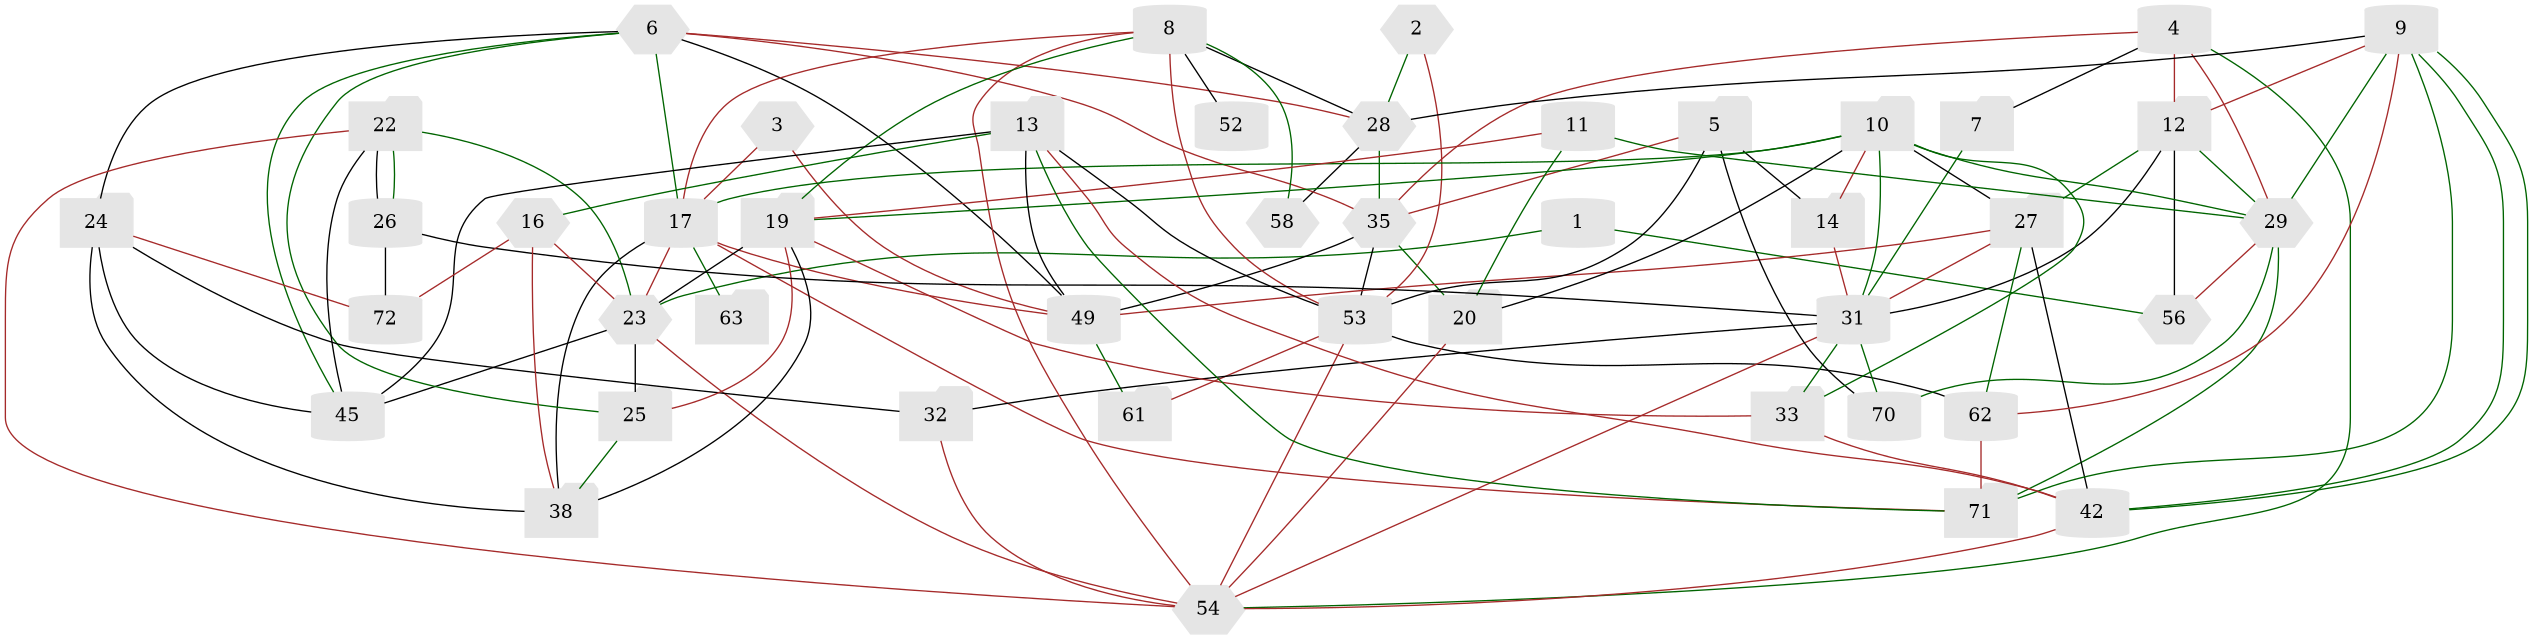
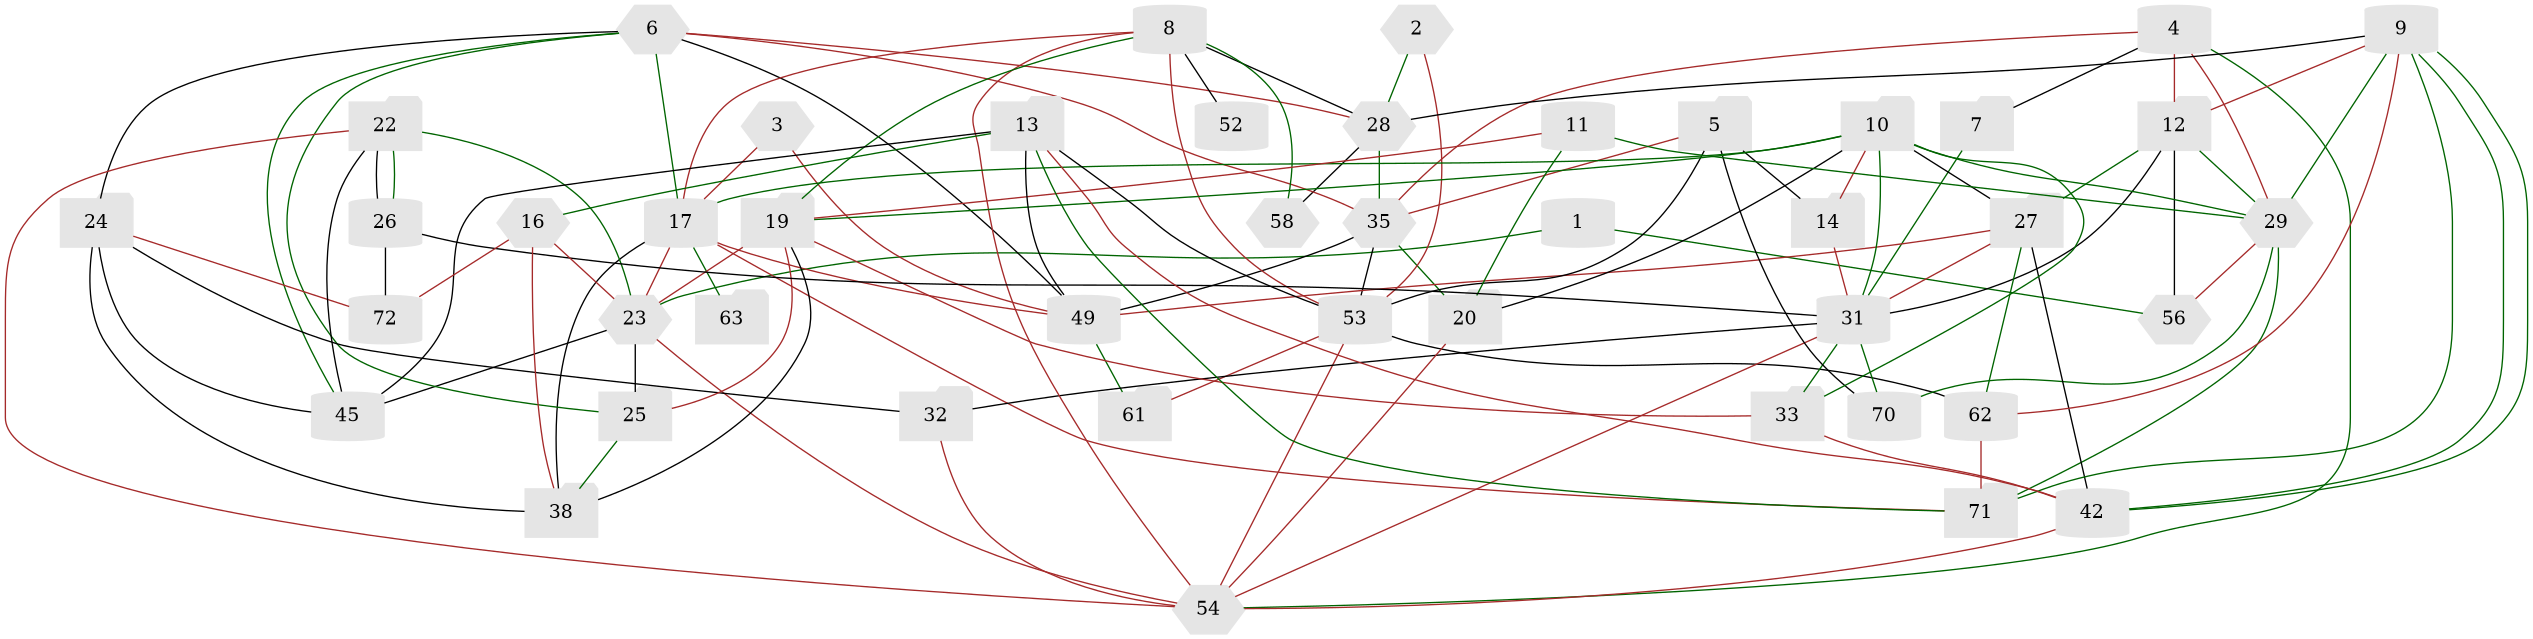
(695, 279) -> (695, 279)
